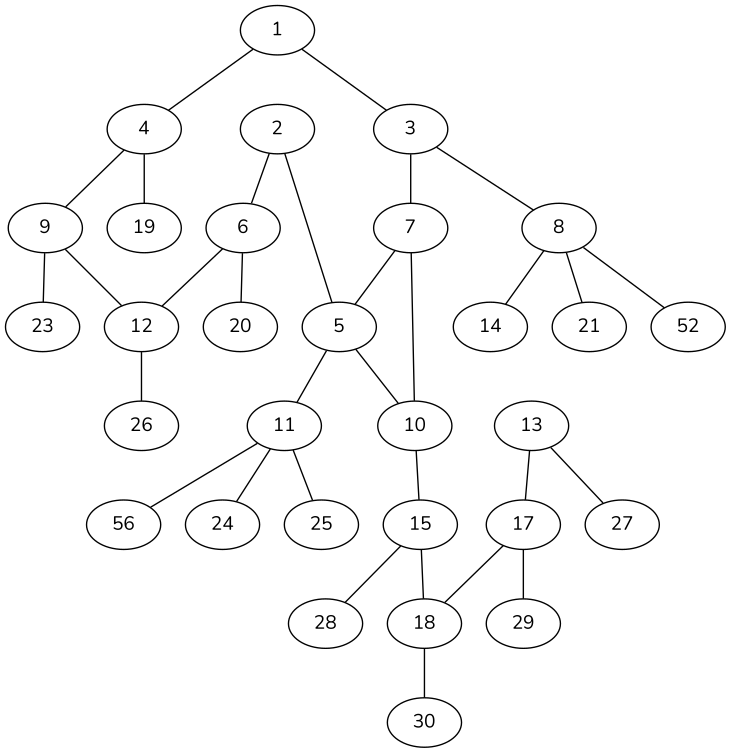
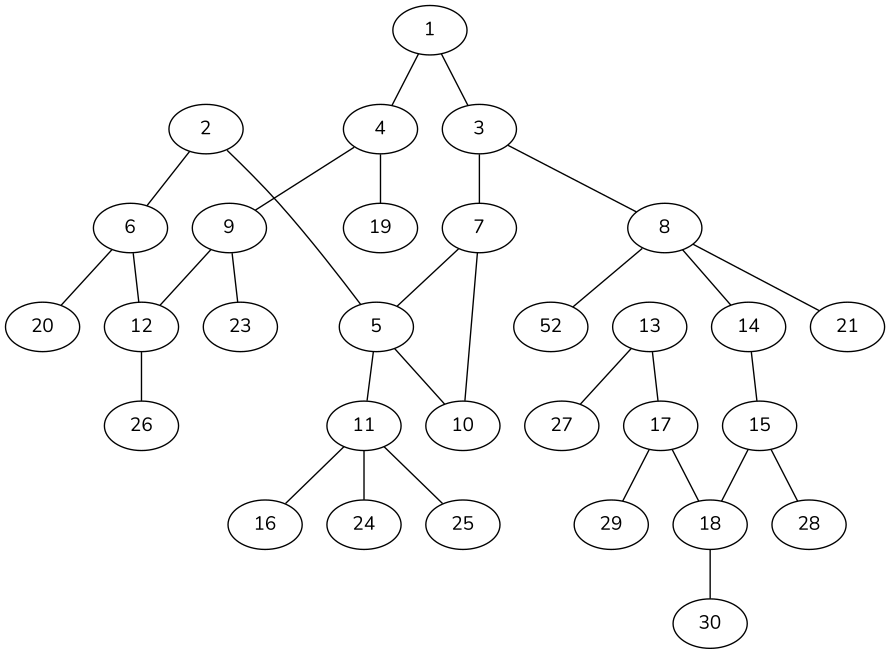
(418, 475) -> (754, 377)
(124, 525) -> (265, 525)
